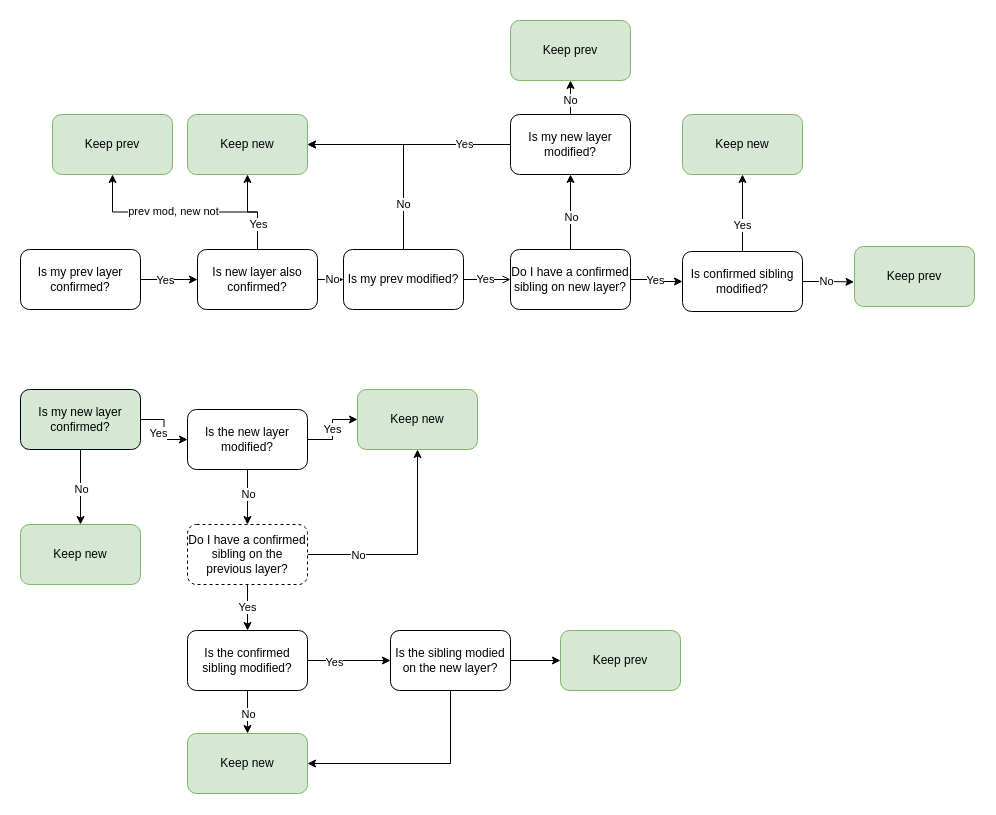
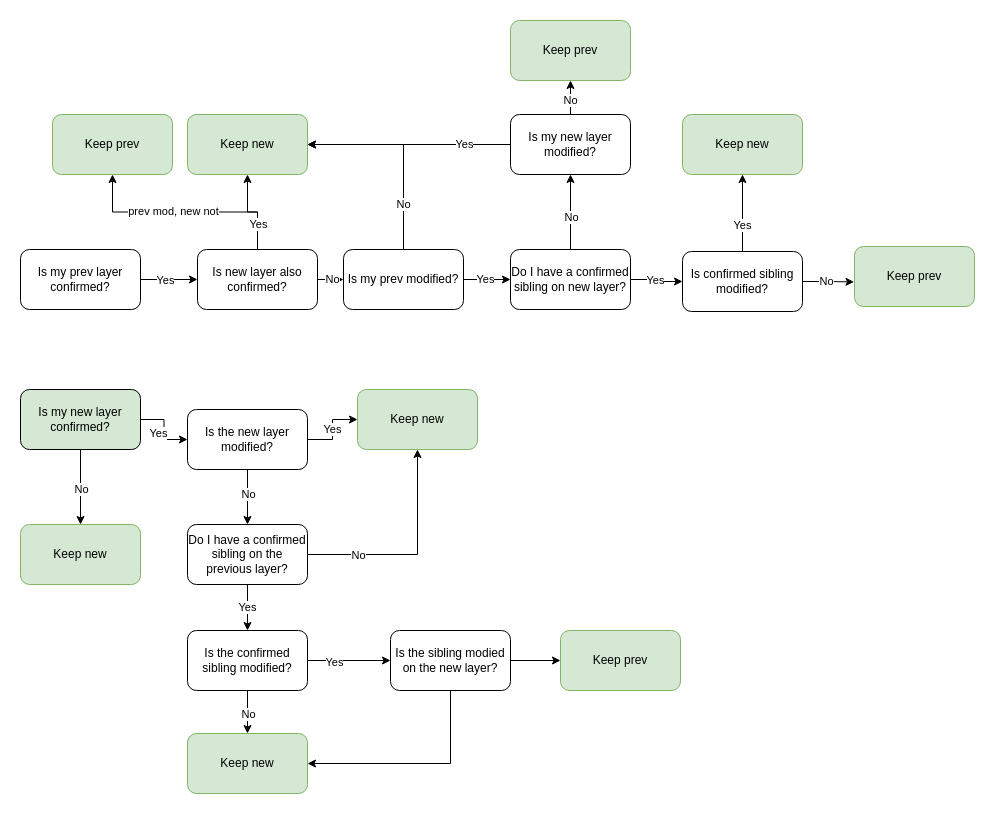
(503, 280) -> (502, 280)
(248, 555) -> (248, 555)
